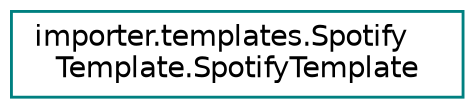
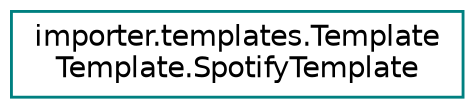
(237, 54) -> (237, 54)
